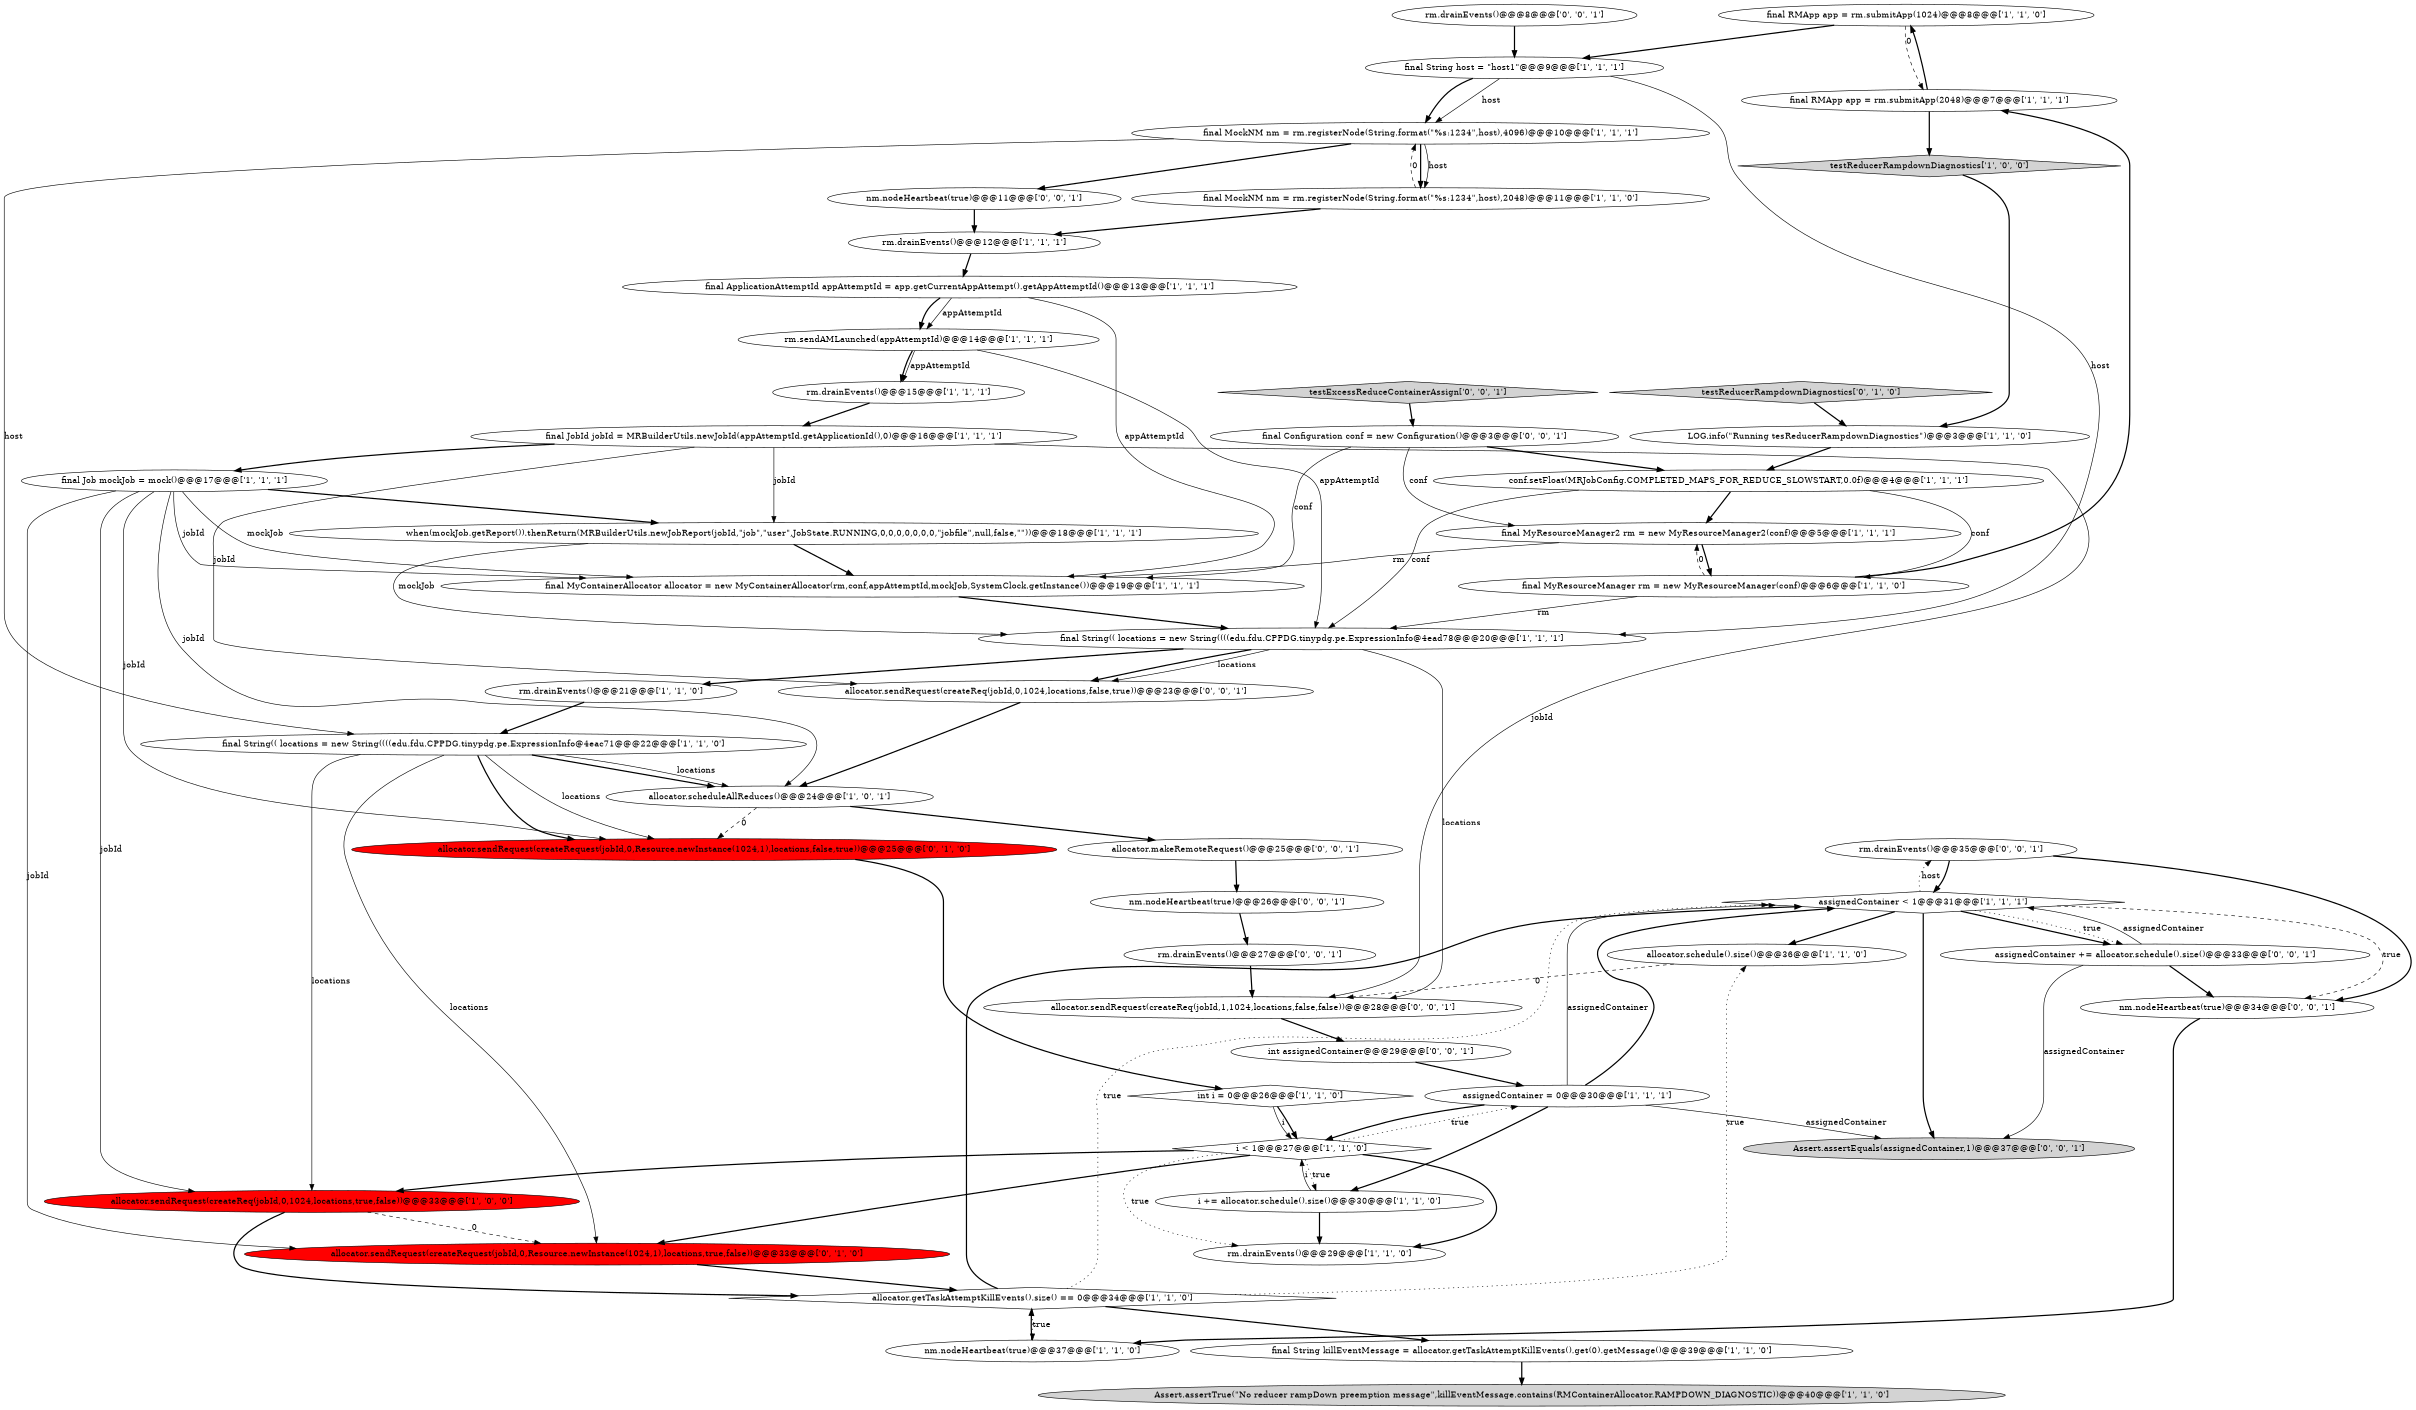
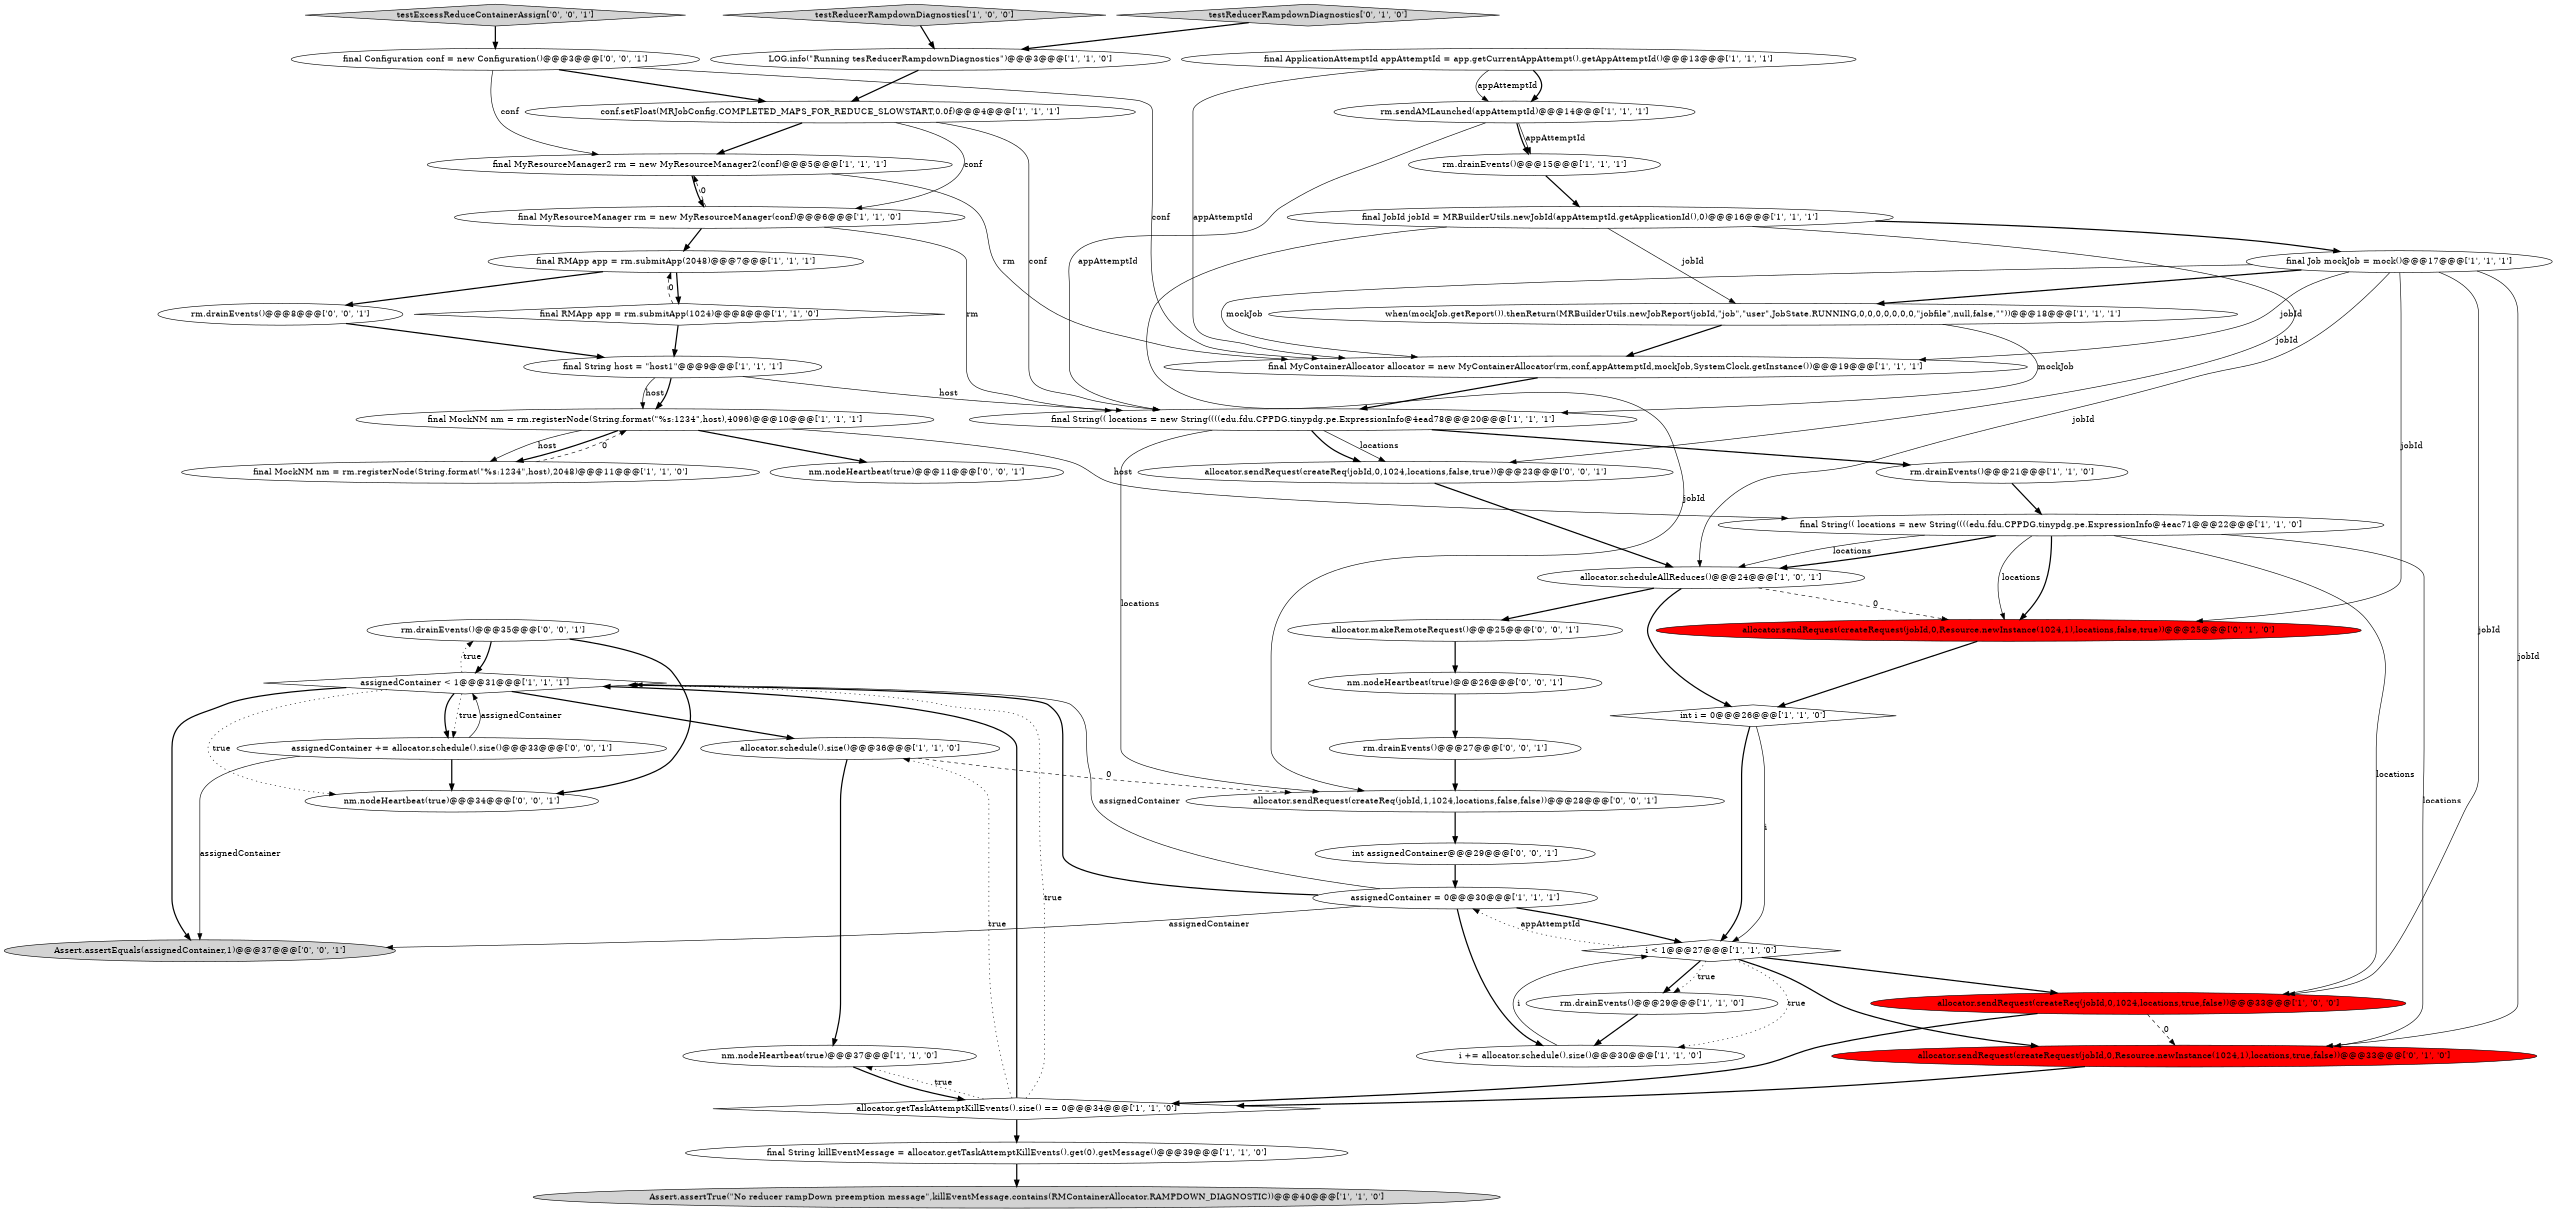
(1906, 15) -> (679, 314)
(1929, 130) -> (478, 288)
(974, 243) -> none
none -> (1659, 655)
(1931, 876) -> (473, 657)
(2270, 919) -> (226, 727)
(1460, 1122) -> (1551, 924)
(1320, 1225) -> (1619, 1028)
(1804, 1326) -> (841, 899)
